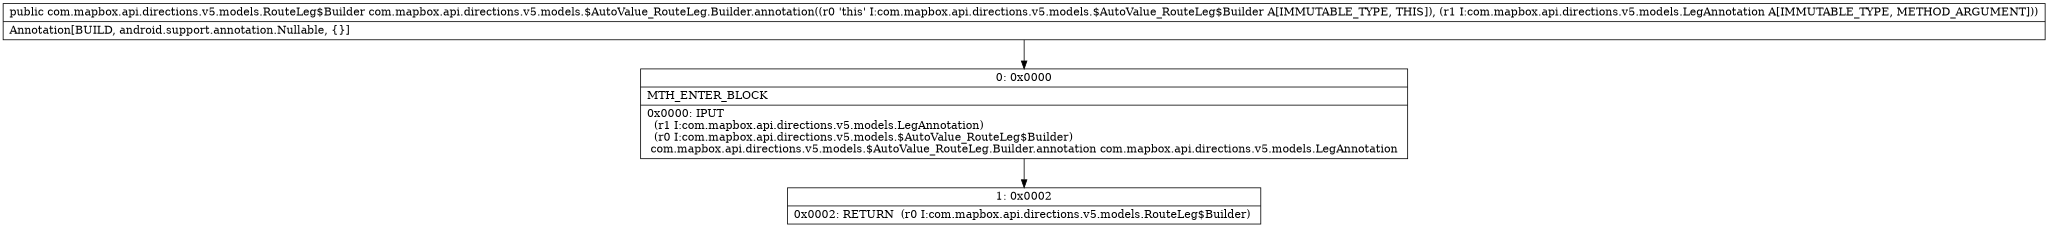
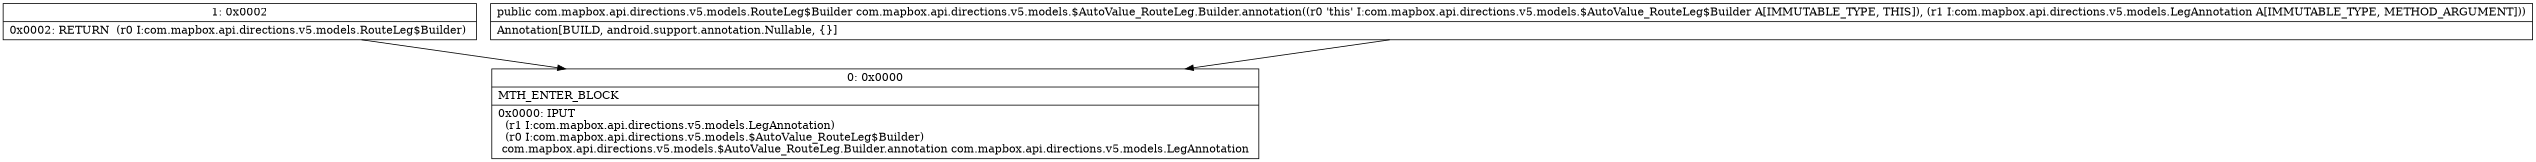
(1024, 169) -> (460, 54)
